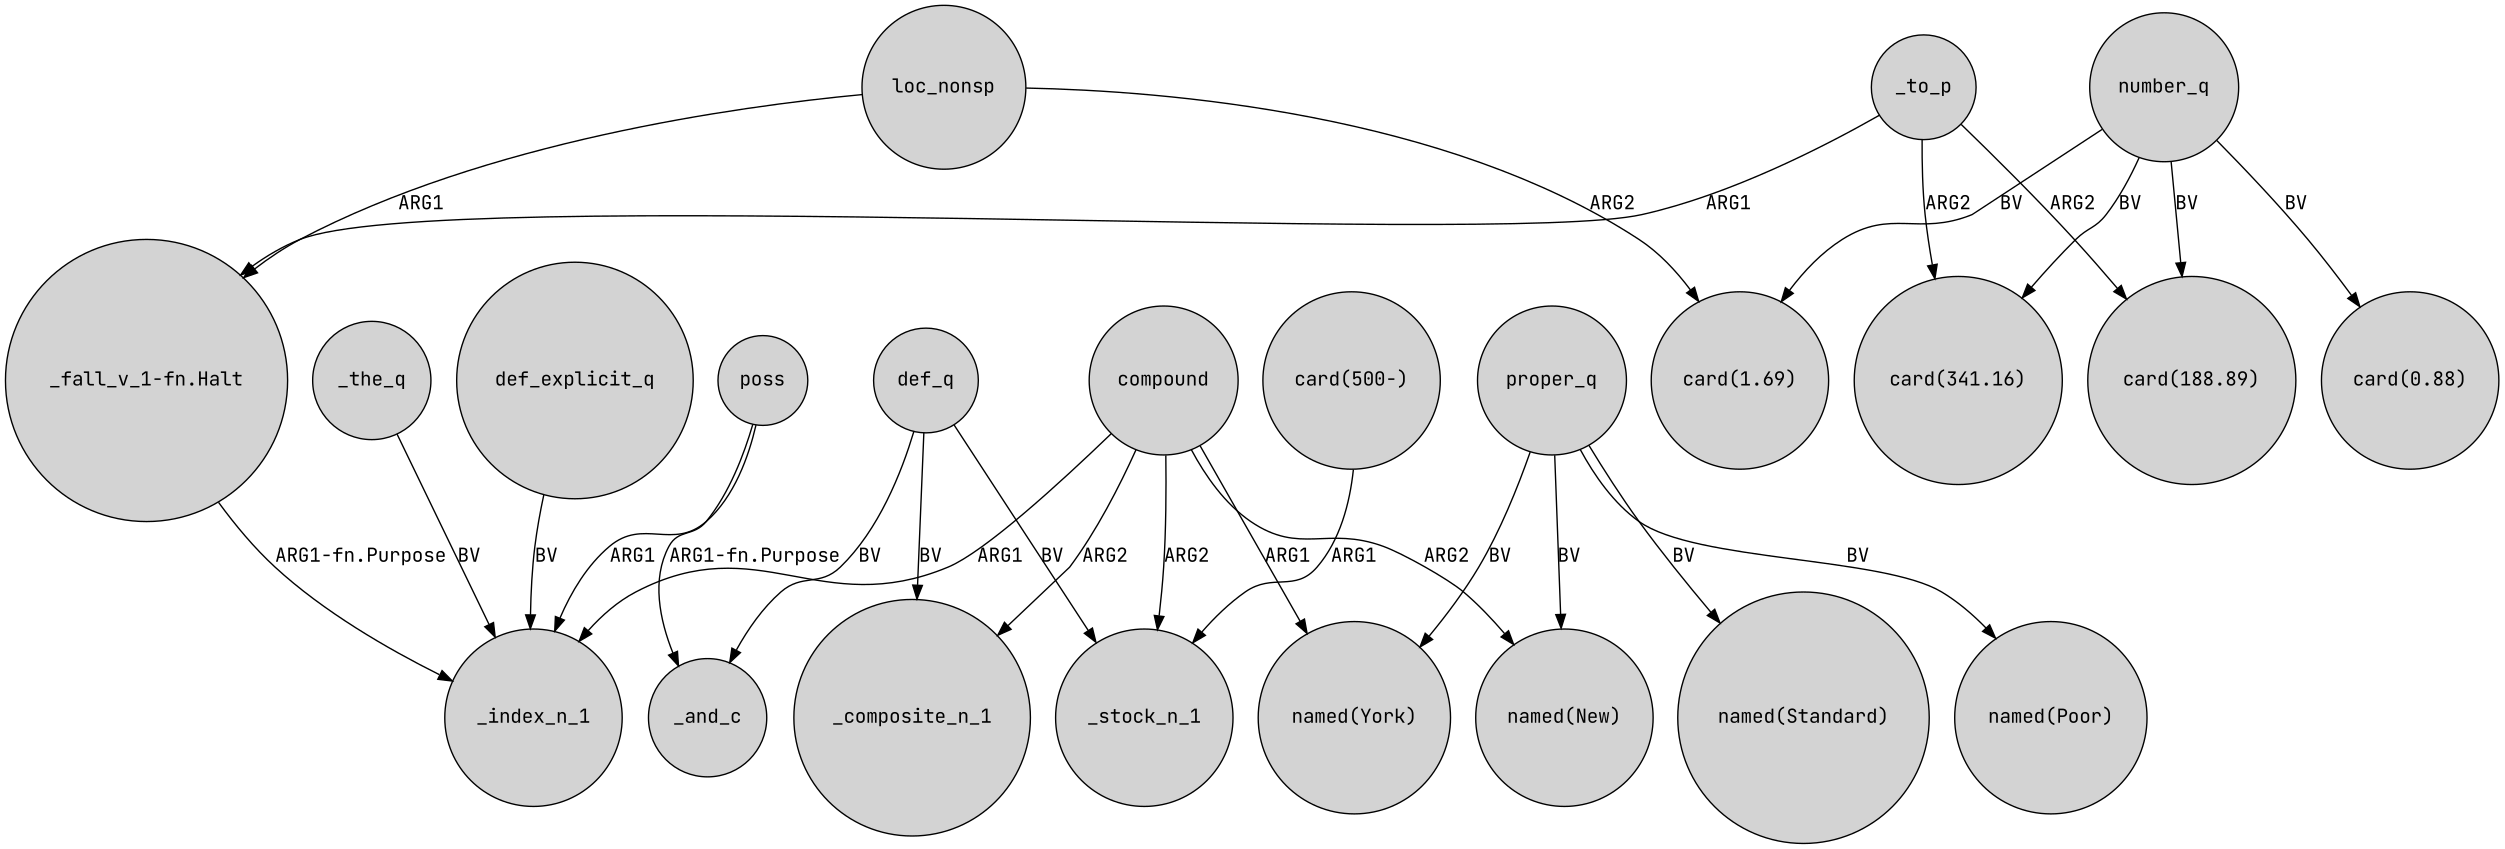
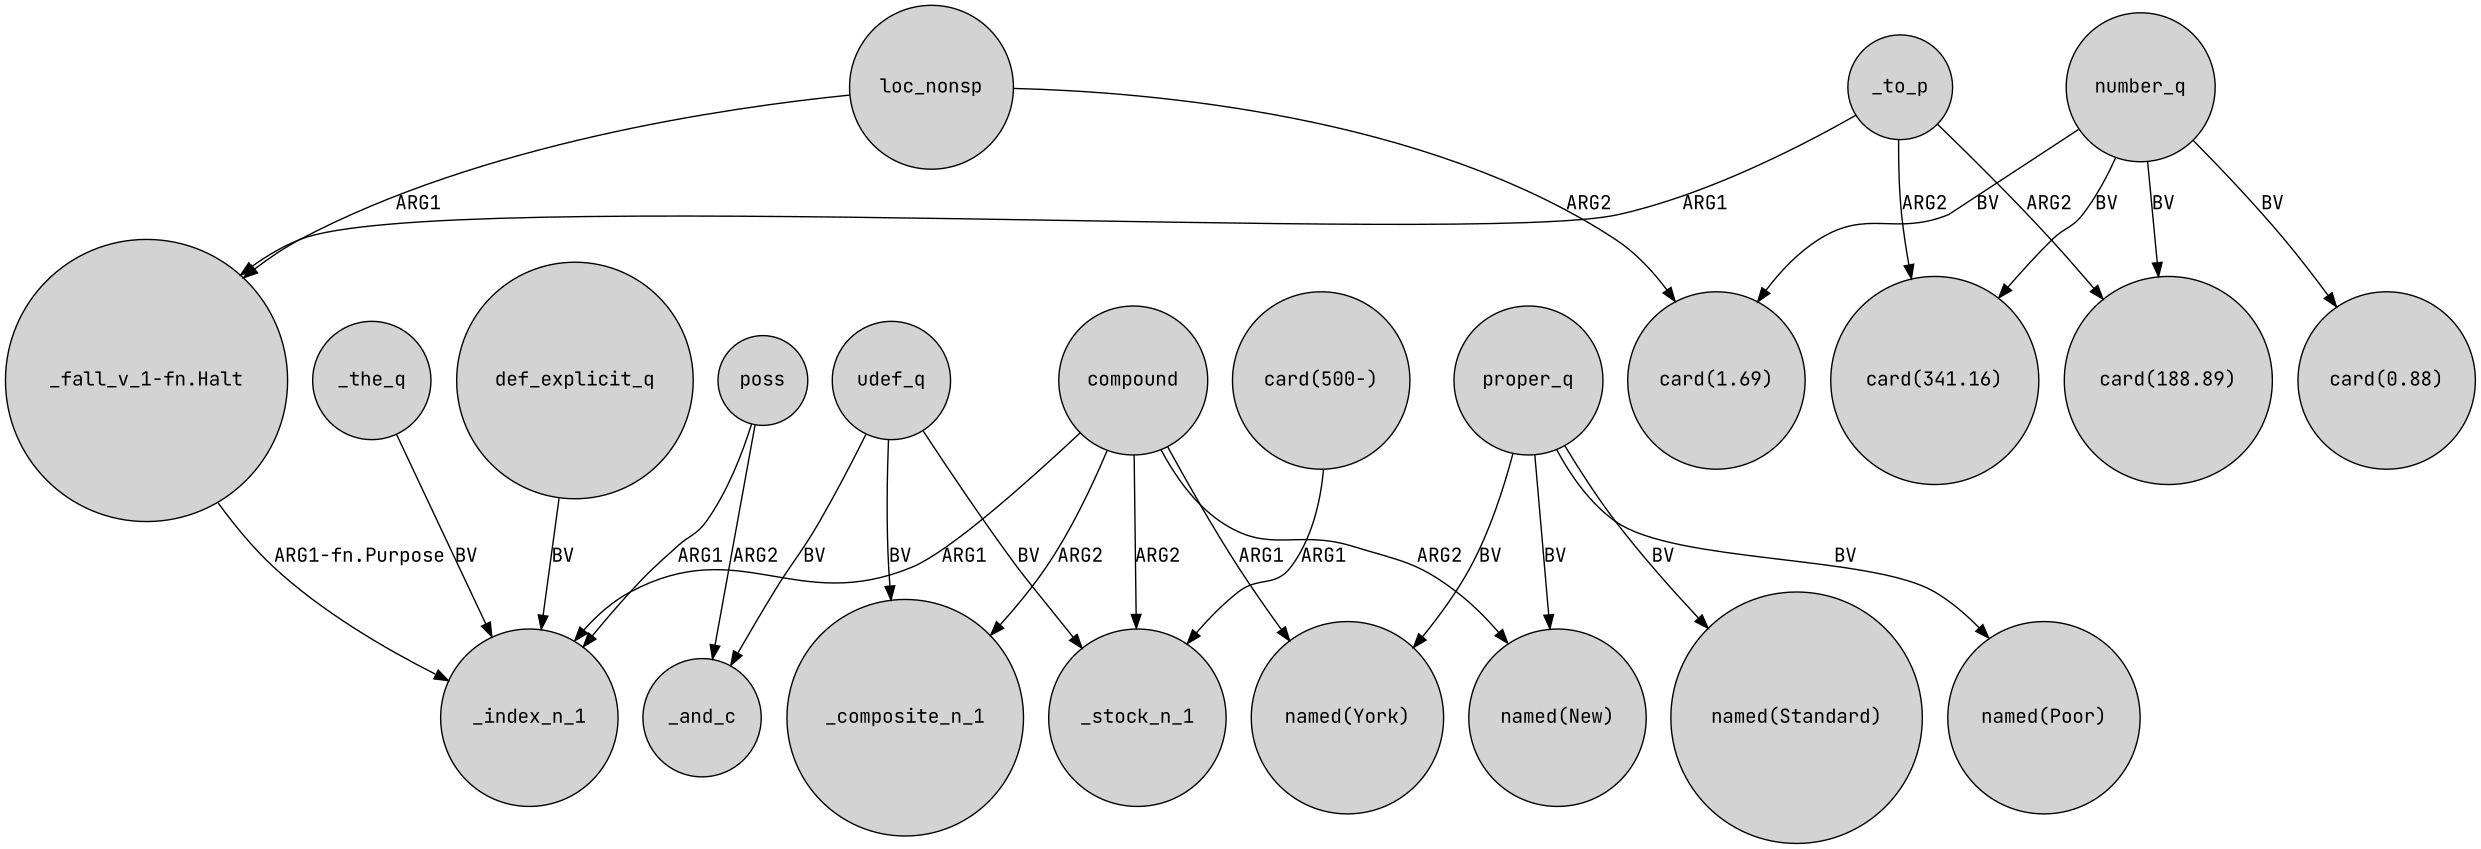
(926, 381) -> (891, 381)
(755, 557) -> (756, 557)
